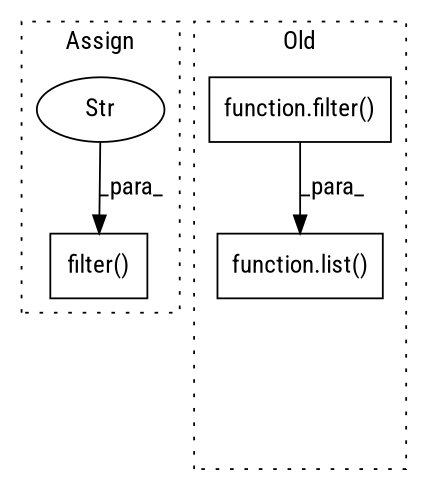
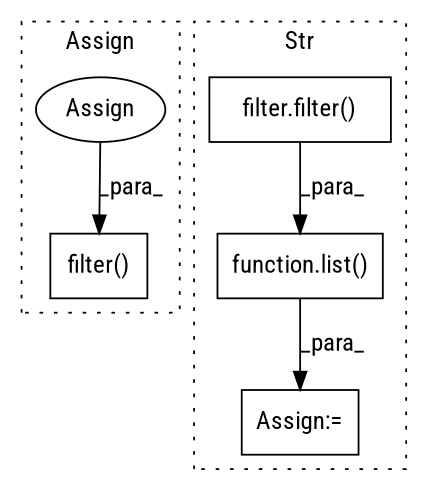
(300, 42) -> (300, 42)
(101, 110) -> (101, 110)
(300, 110) -> (300, 110)
none -> (300, 422)
